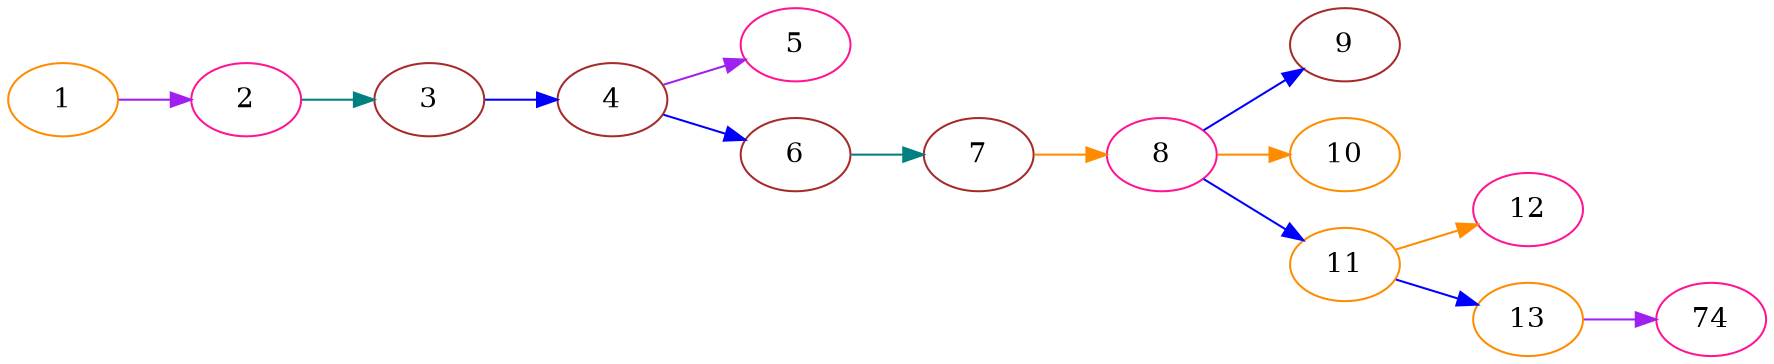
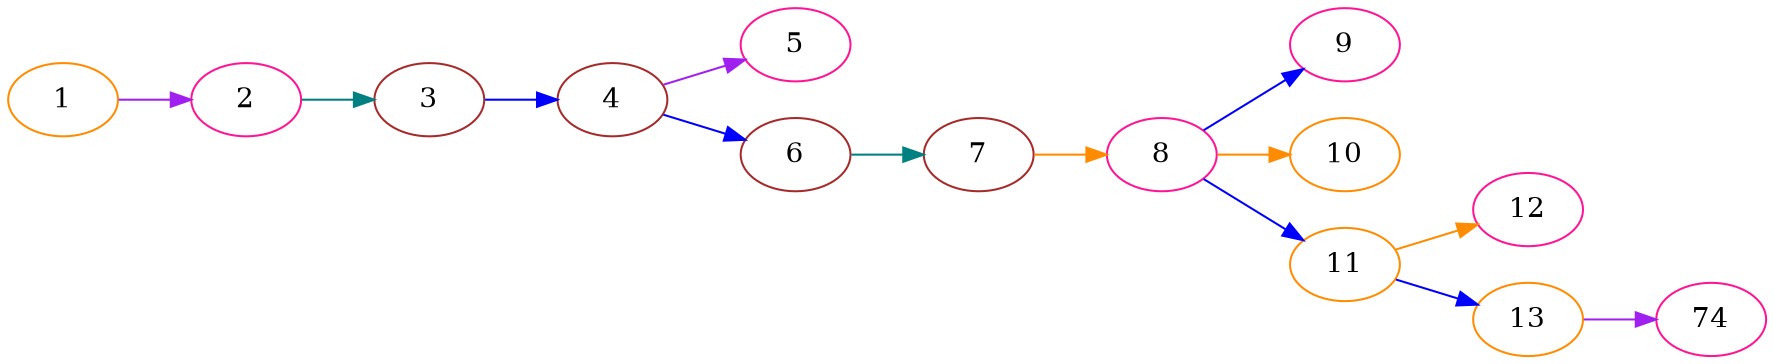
(1345, 45) -> (1345, 45)
